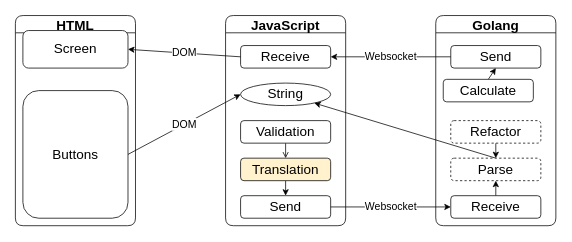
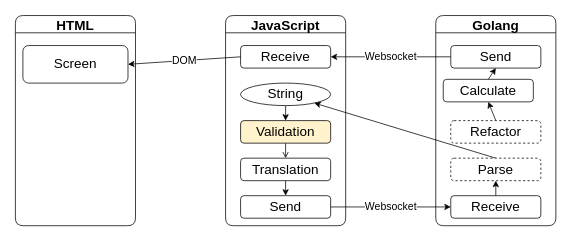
(75, 49) -> (75, 64)
none -> (285, 110)
(182, 125) -> none
(285, 132) -> (285, 132)
(495, 147) -> (493, 114)
(75, 154) -> none
(285, 169) -> (285, 169)
